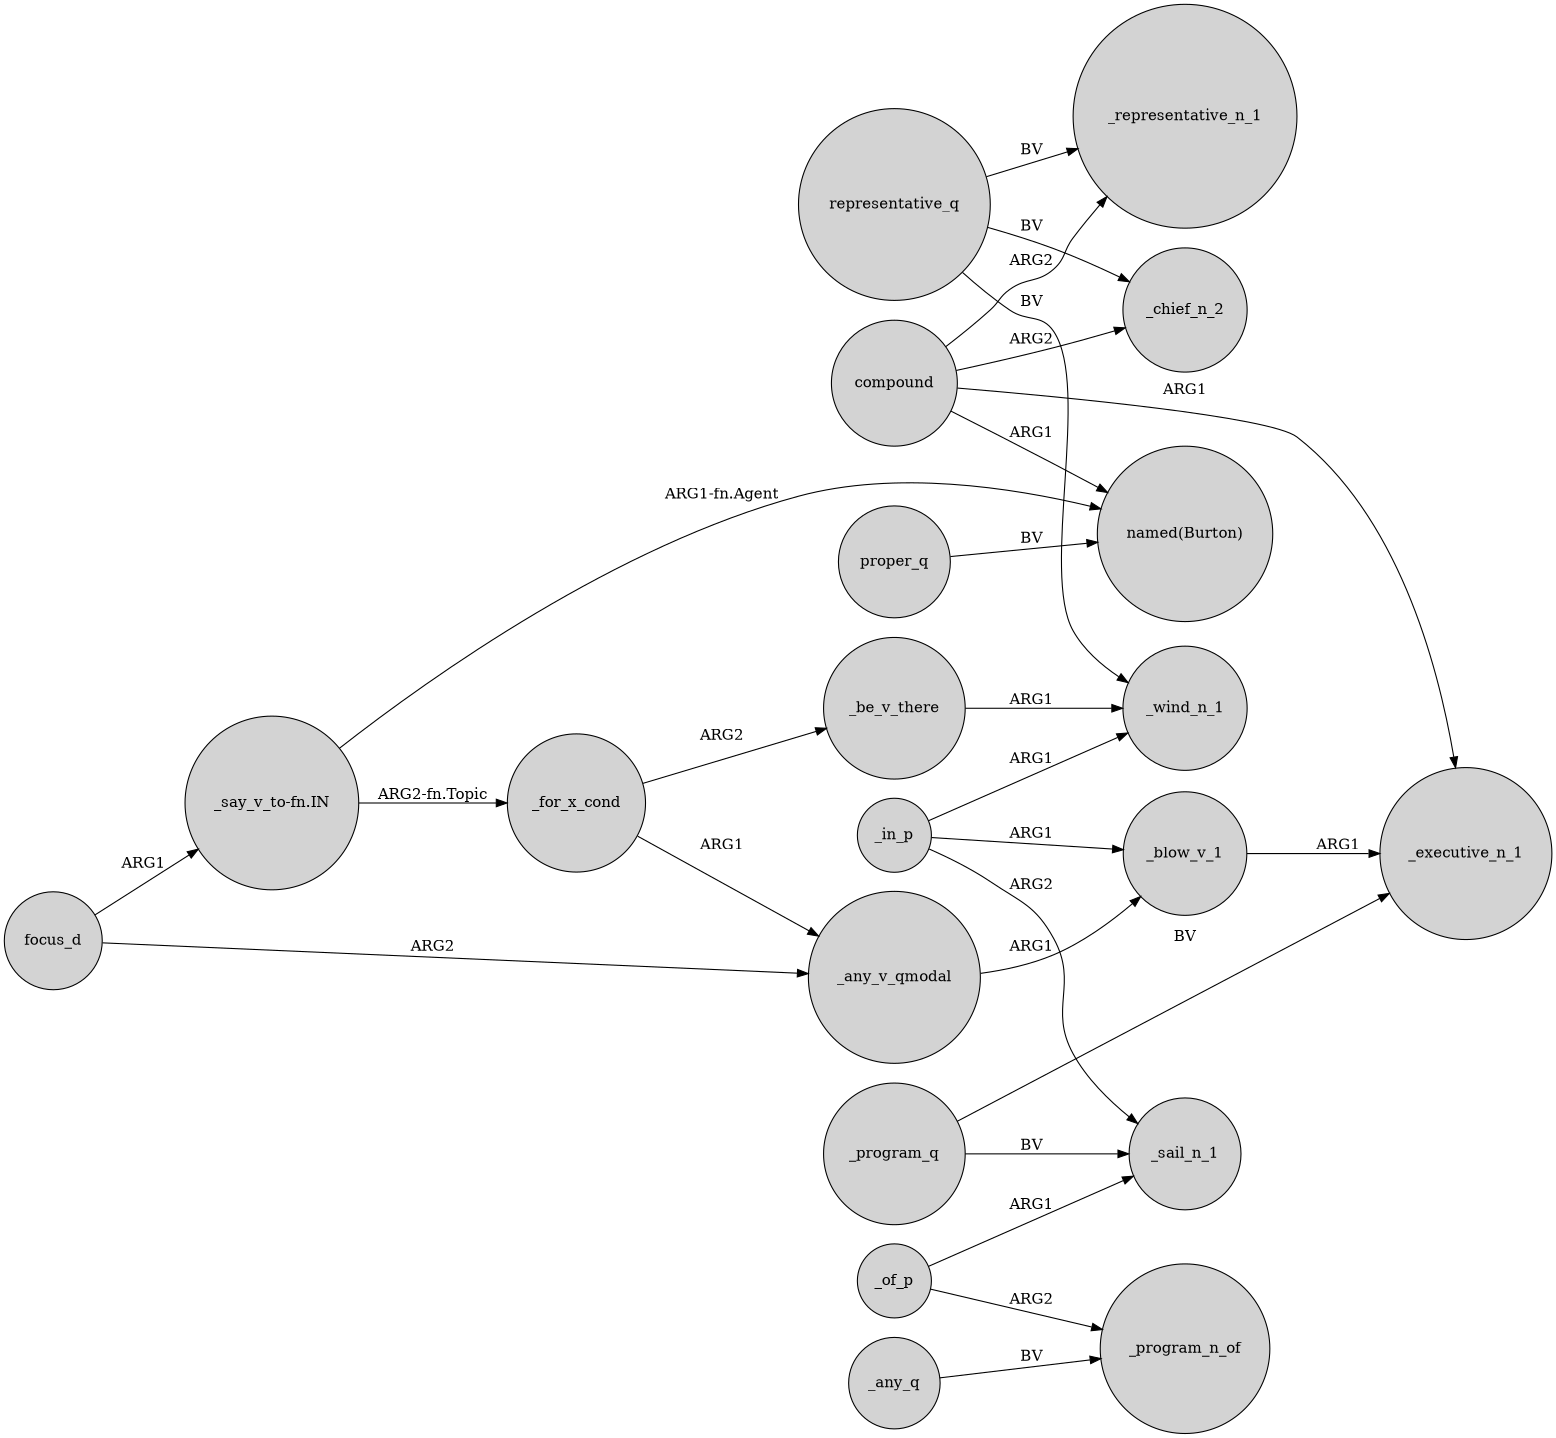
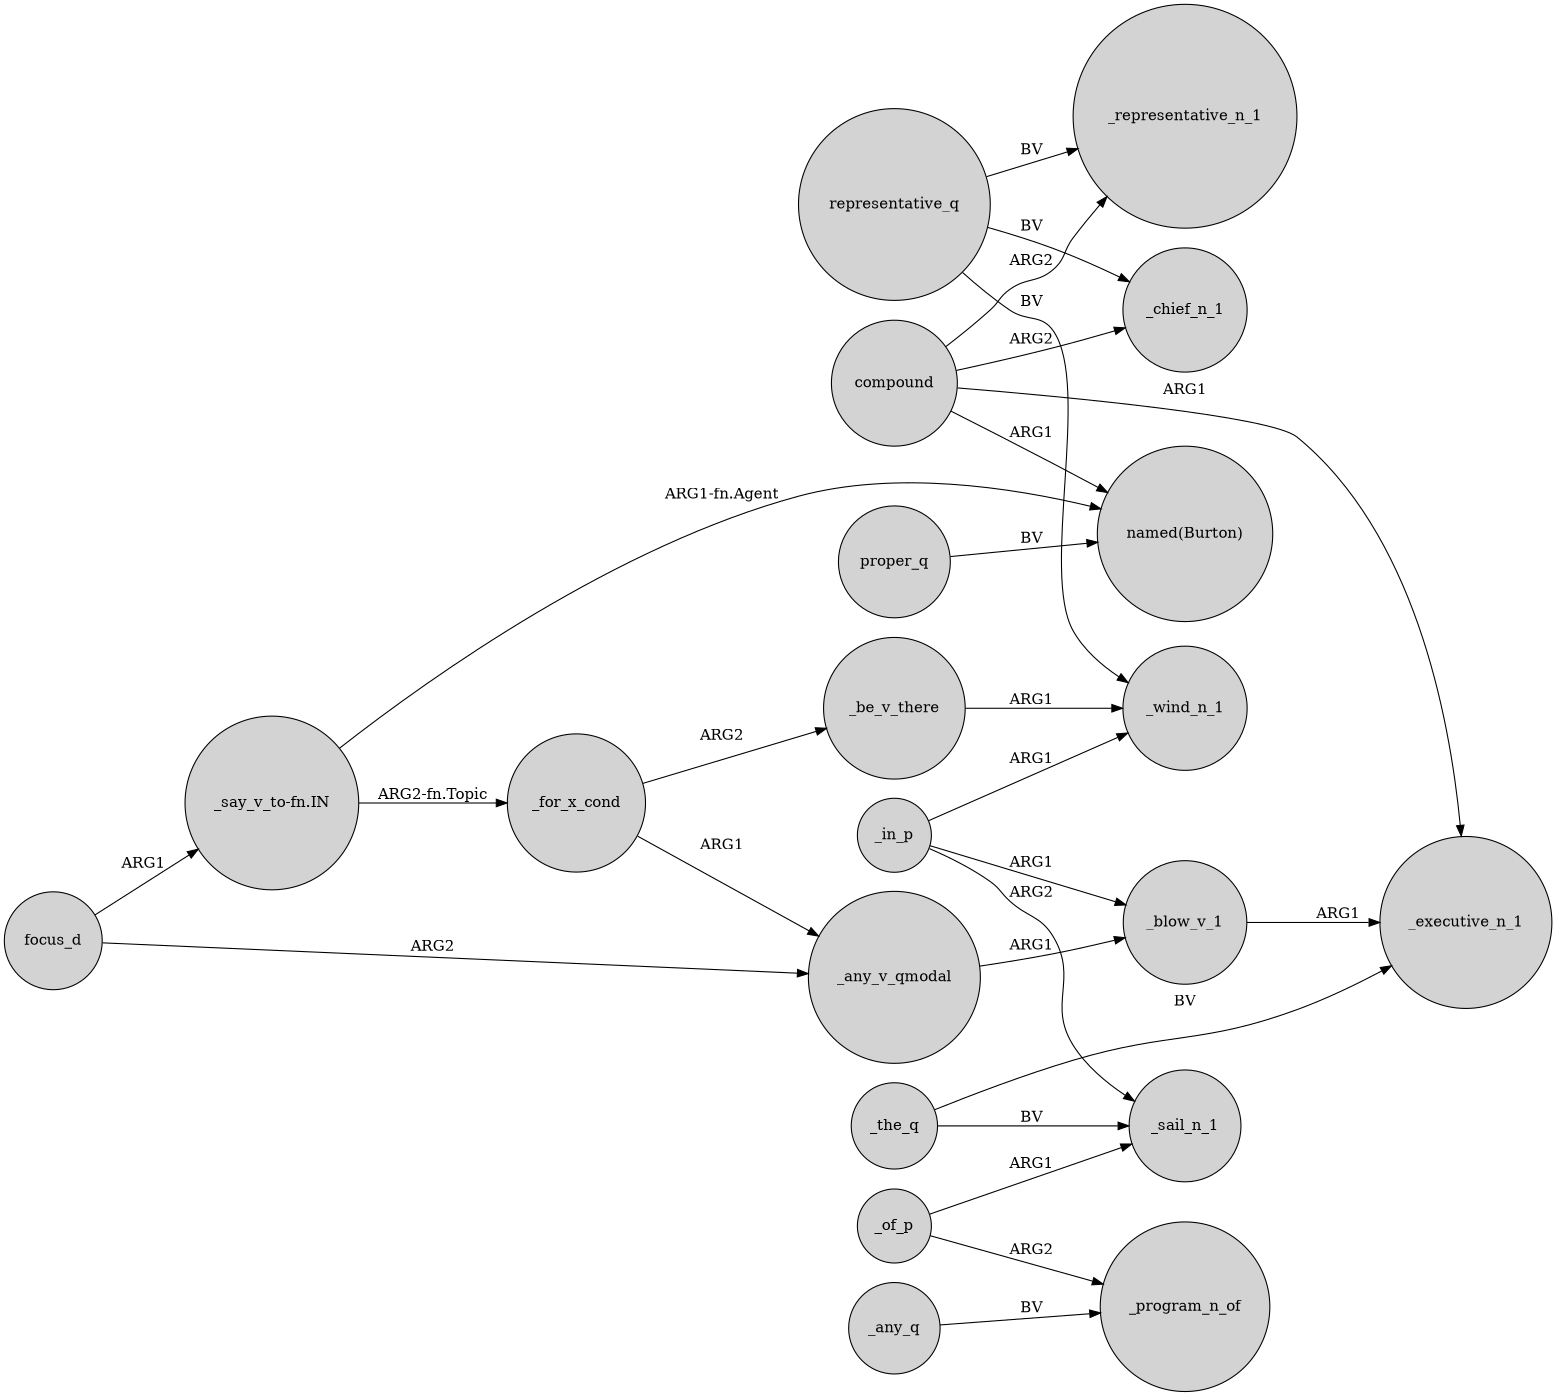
(1185, 310) -> (1185, 310)
(894, 1154) -> (894, 1126)
